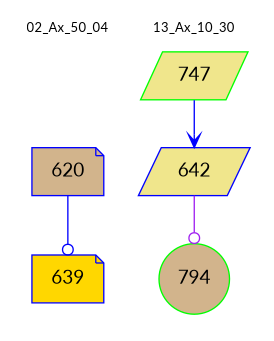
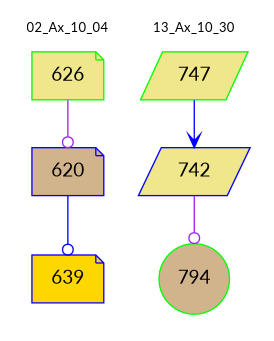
(68, 29) -> (68, 29)
none -> (68, 76)
(194, 172) -> (194, 172)
